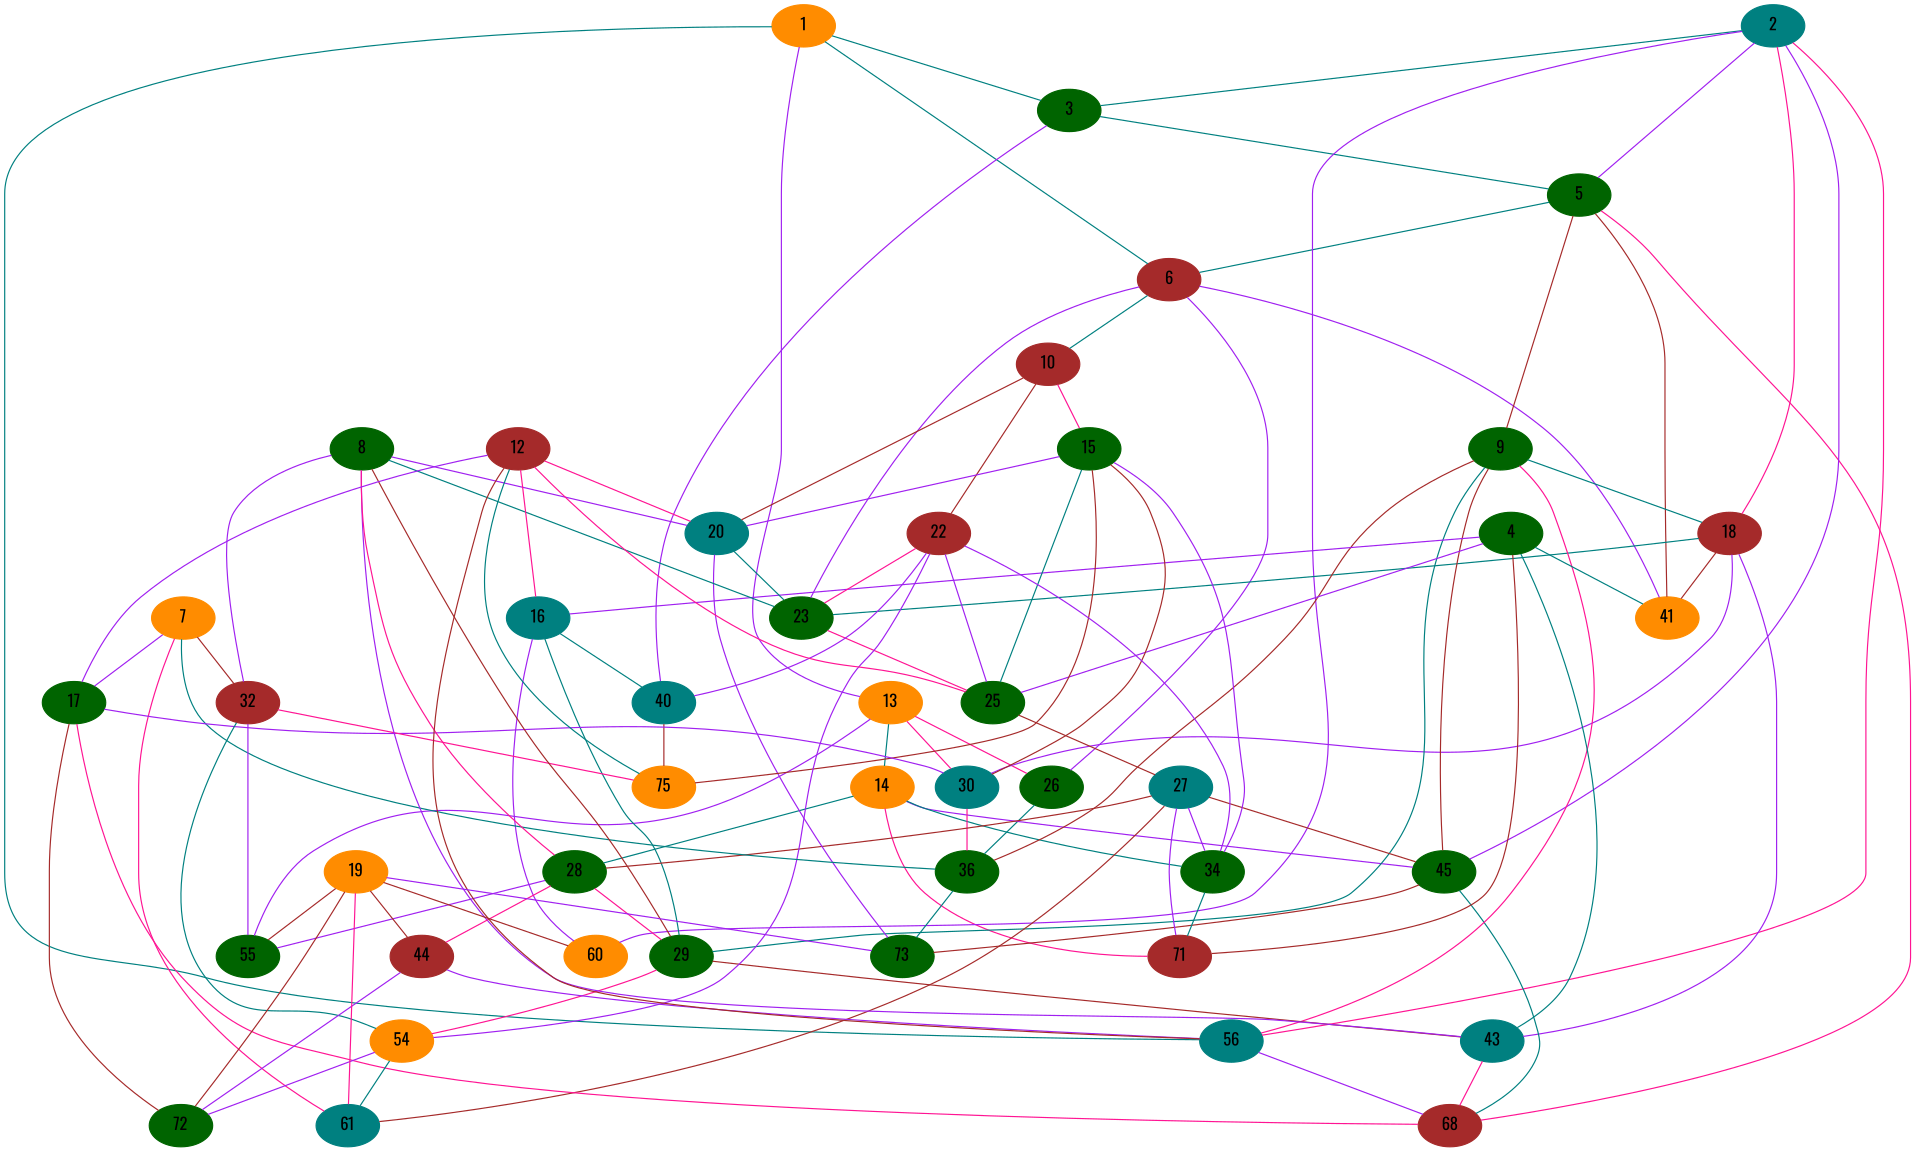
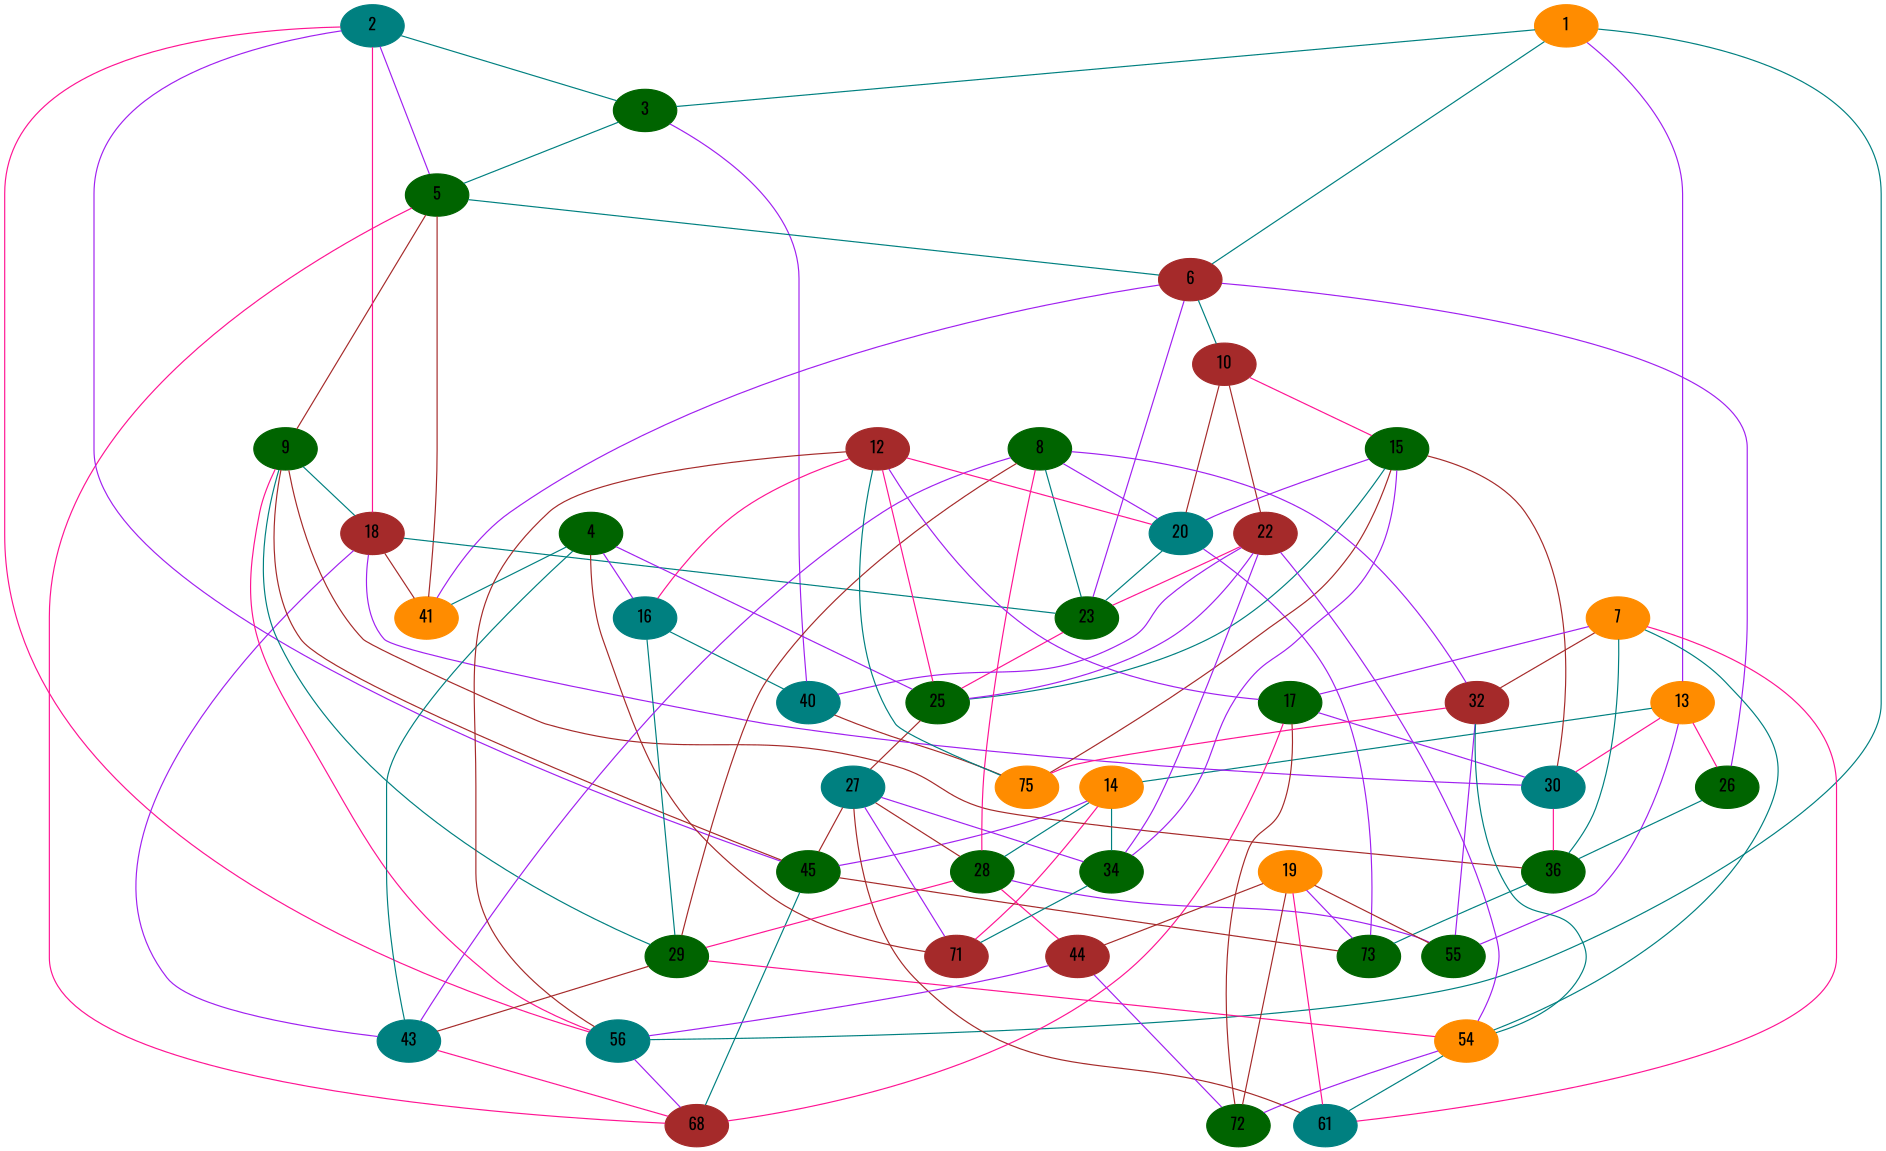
none -> (1729, 872)
(596, 956) -> none
